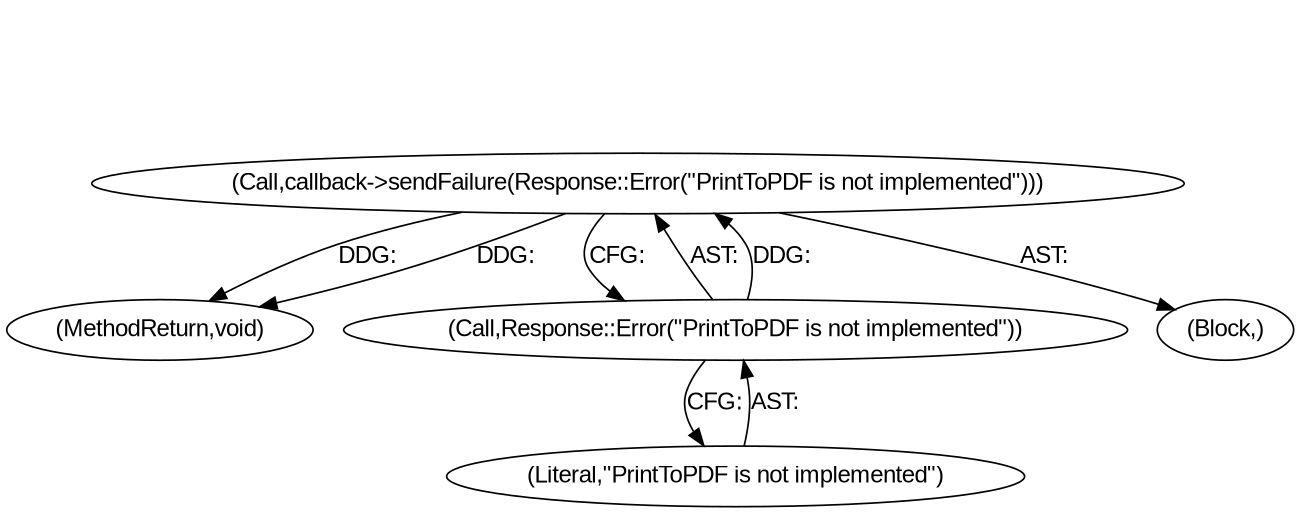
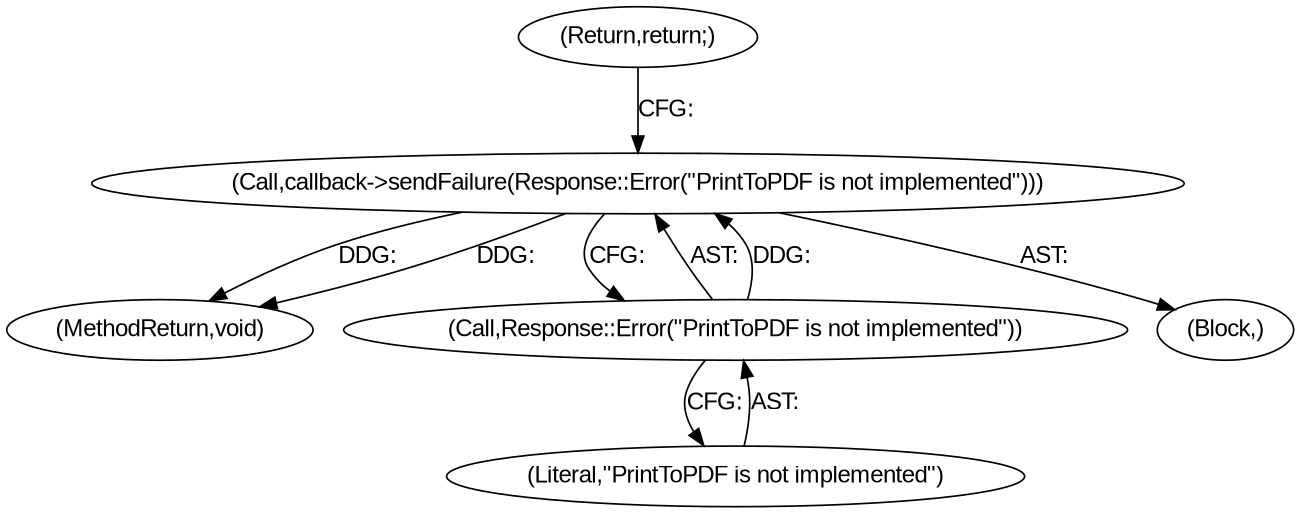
none -> (638, 37)
